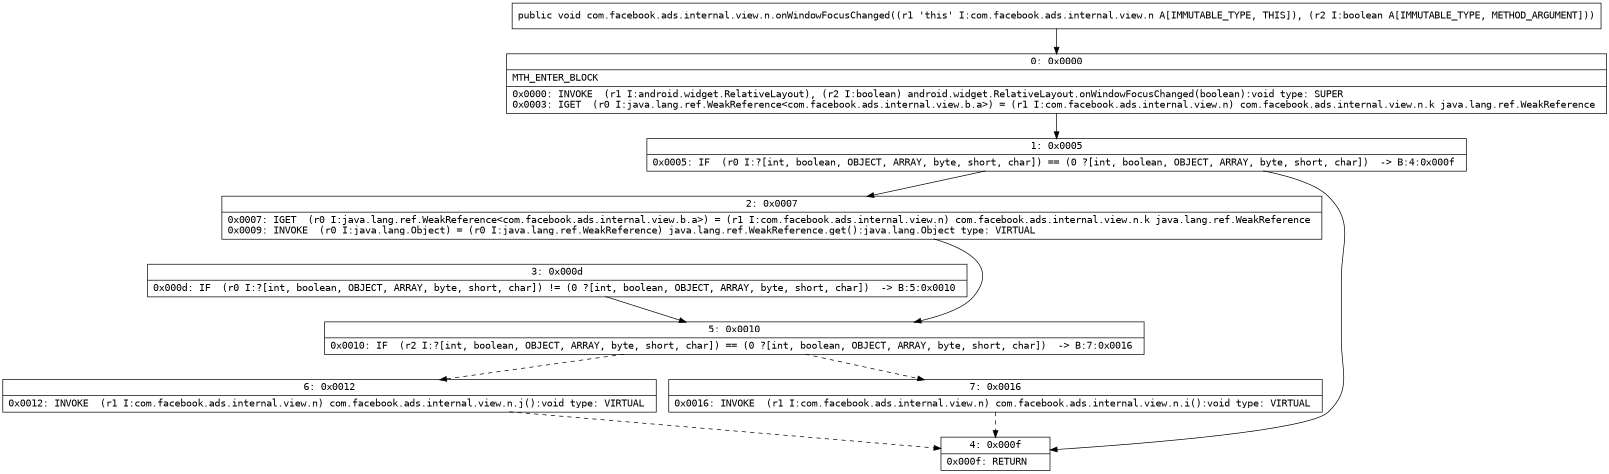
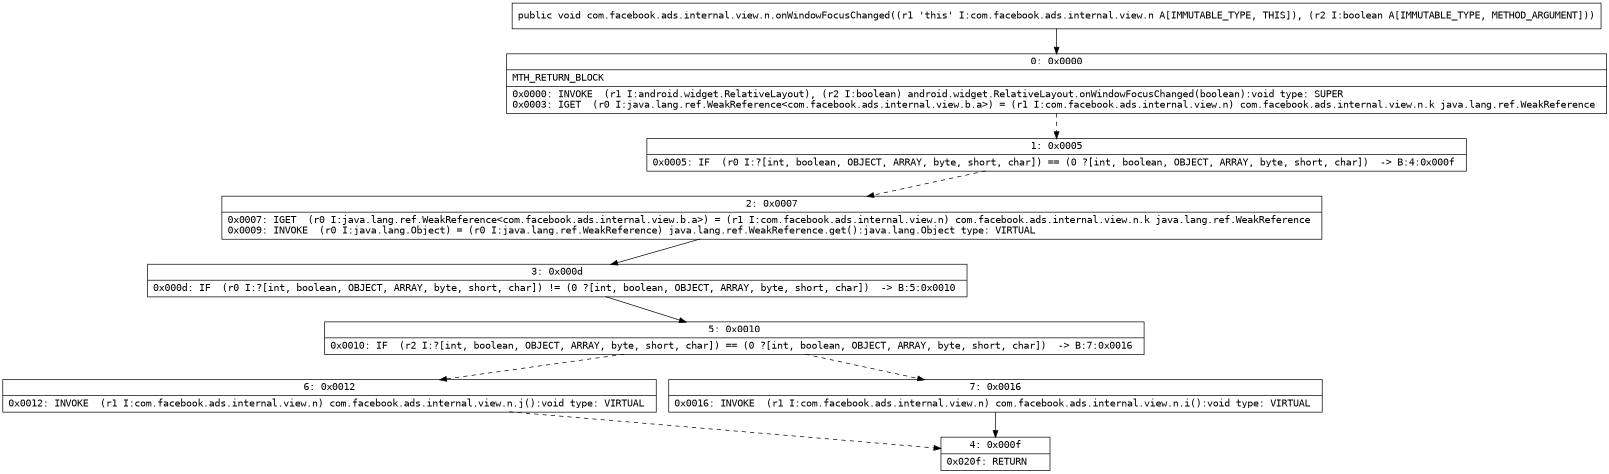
(555, 78) -> (558, 78)
(1057, 123) -> (1057, 123)
(930, 183) -> (930, 183)
(981, 284) -> (659, 251)
(1335, 404) -> none
(995, 421) -> (995, 421)
(995, 462) -> (995, 462)
